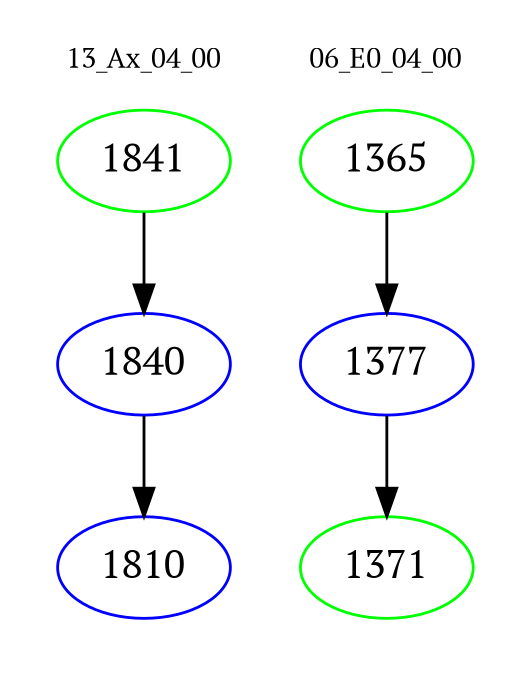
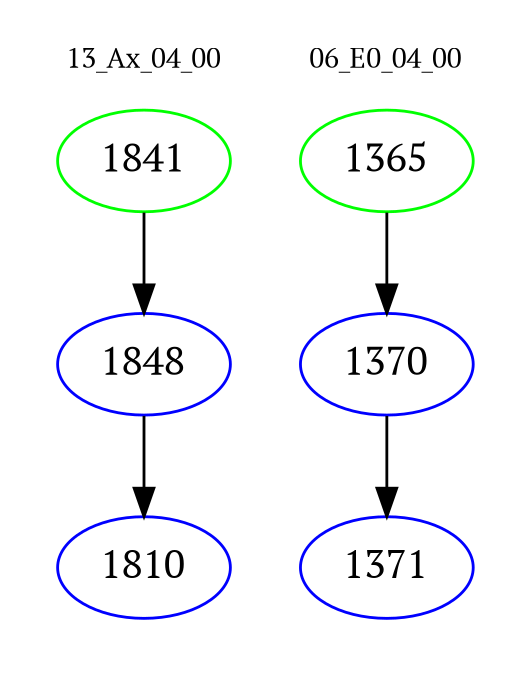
(144, 364) -> (144, 364)
(387, 364) -> (387, 364)
(387, 568) -> (387, 568)
